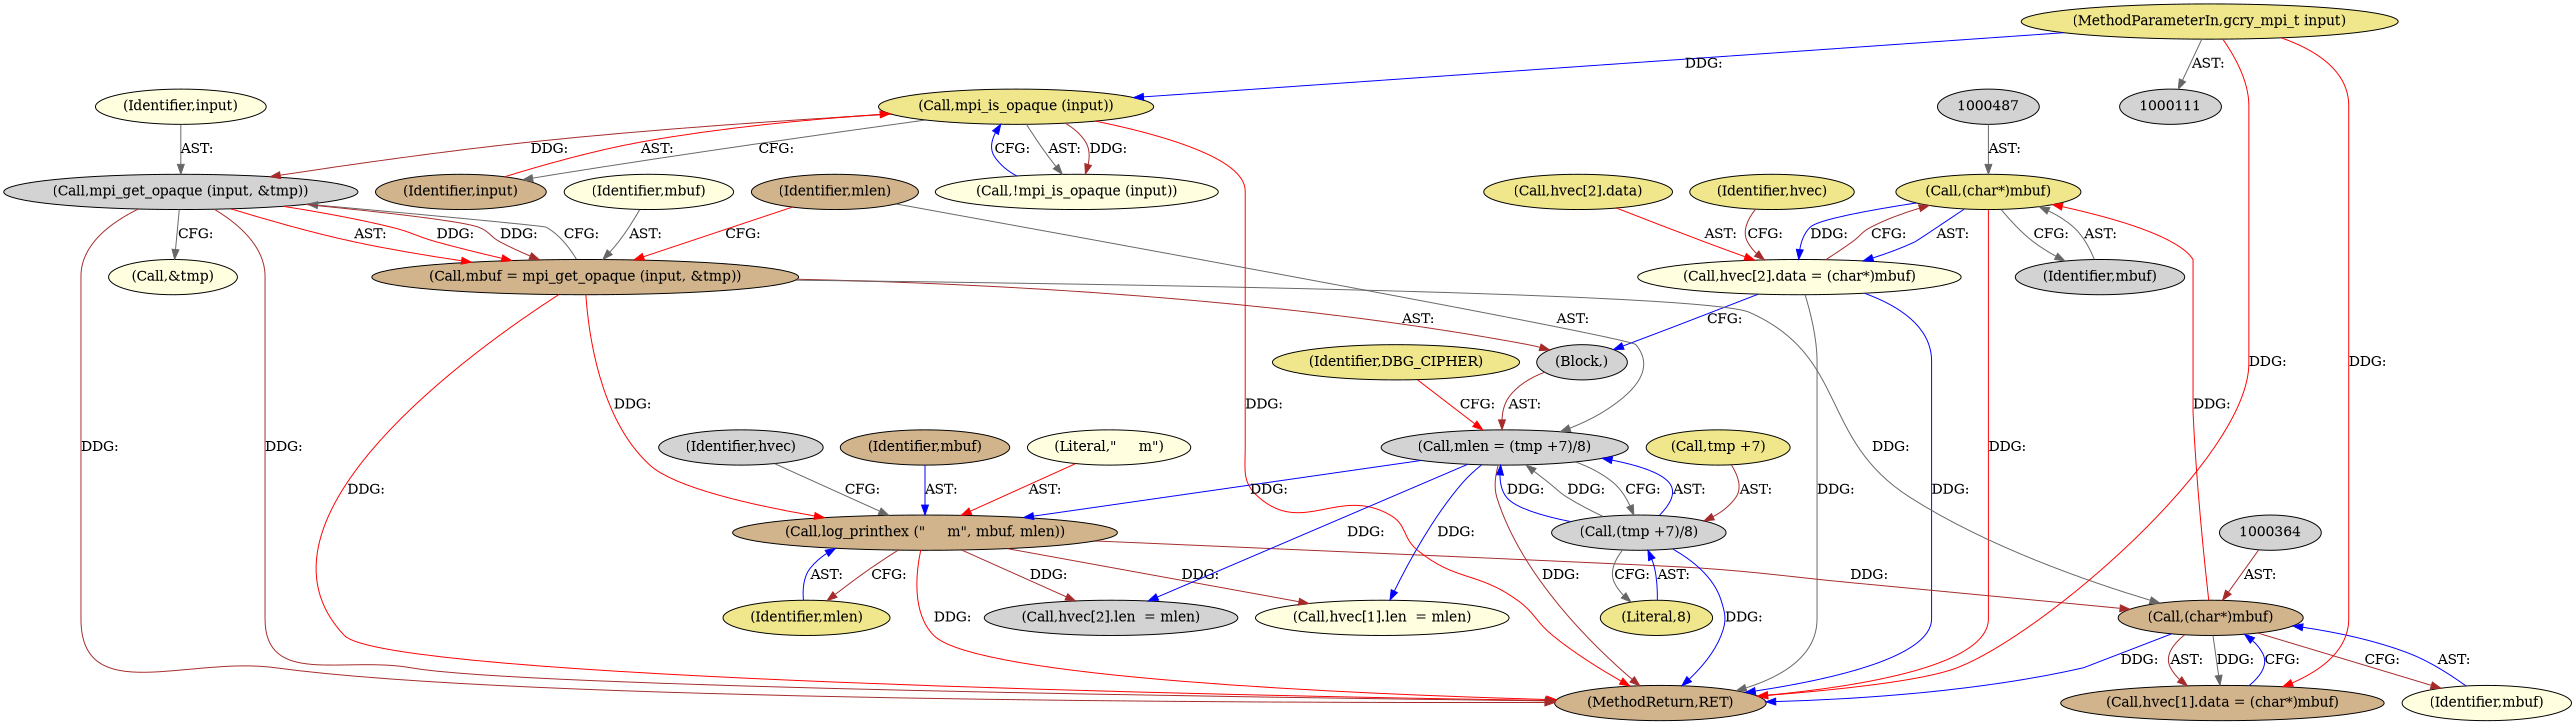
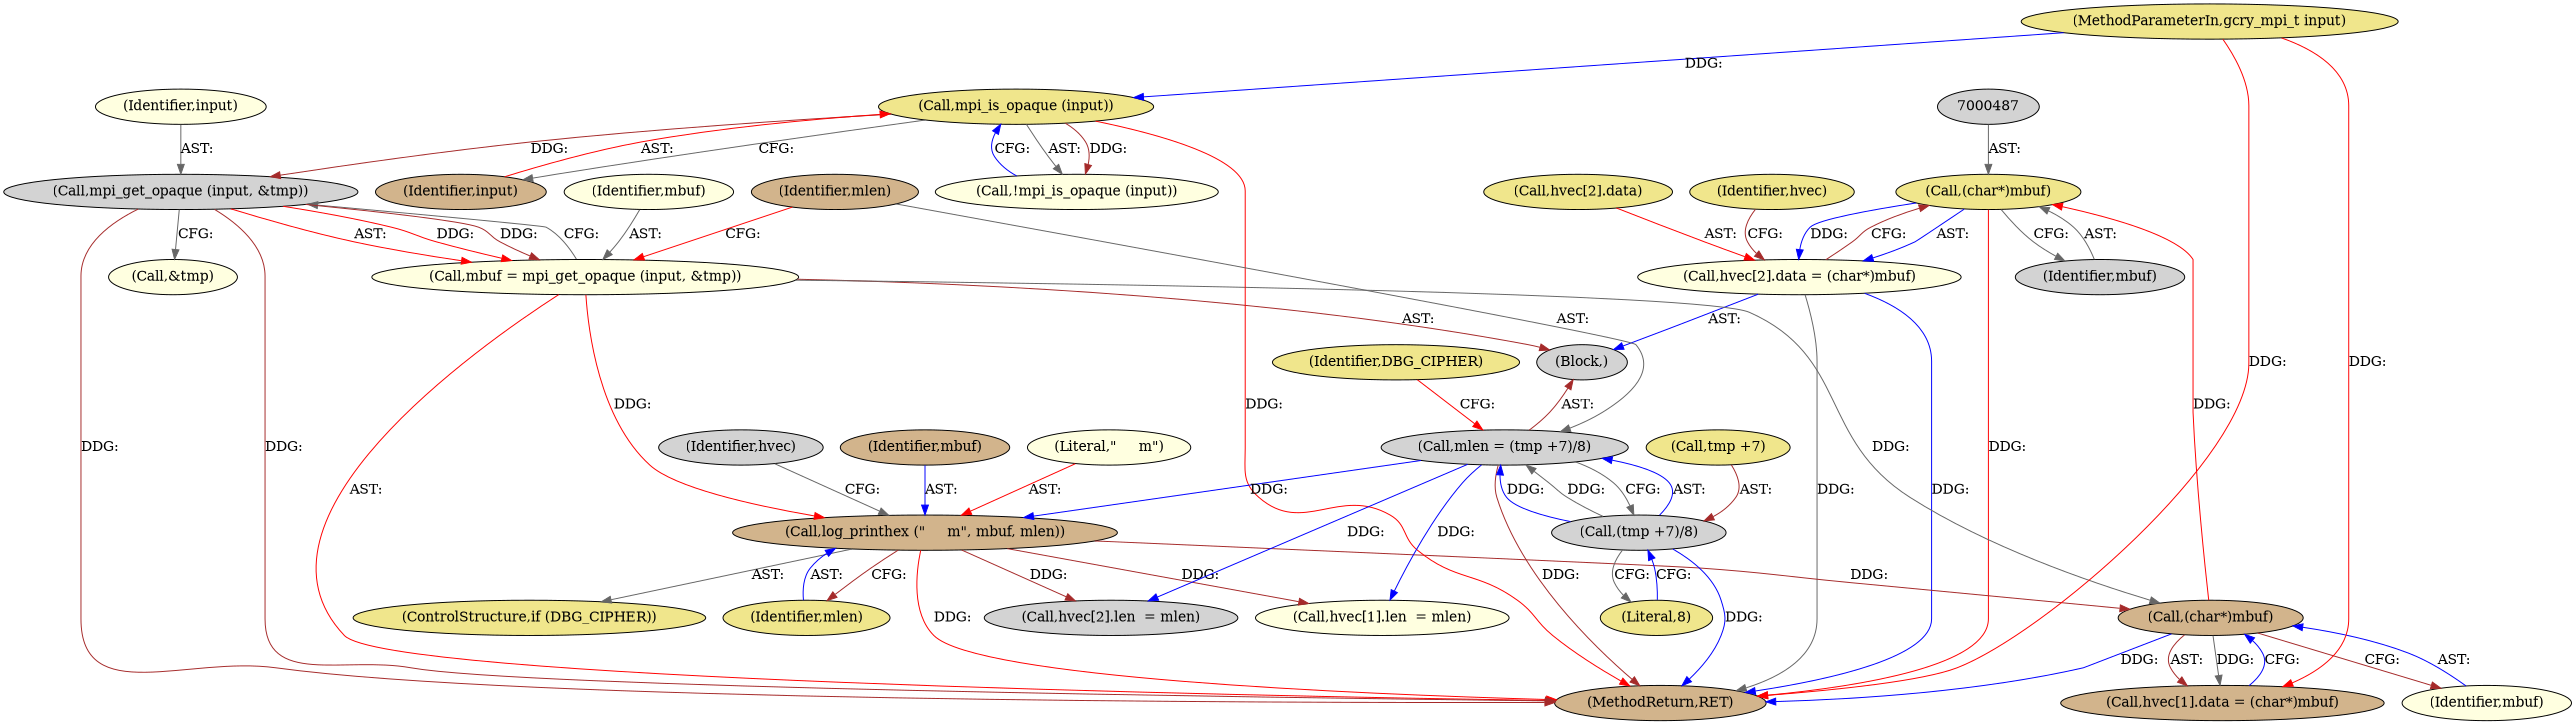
(1988, 107) -> (1988, 107)
(2171, 107) -> none
(585, 277) -> (585, 277)
(1727, 320) -> (1727, 320)
(1515, 390) -> (1551, 411)
(368, 490) -> (368, 490)
(2270, 533) -> none
(1676, 575) -> (1676, 575)
none -> (529, 618)
